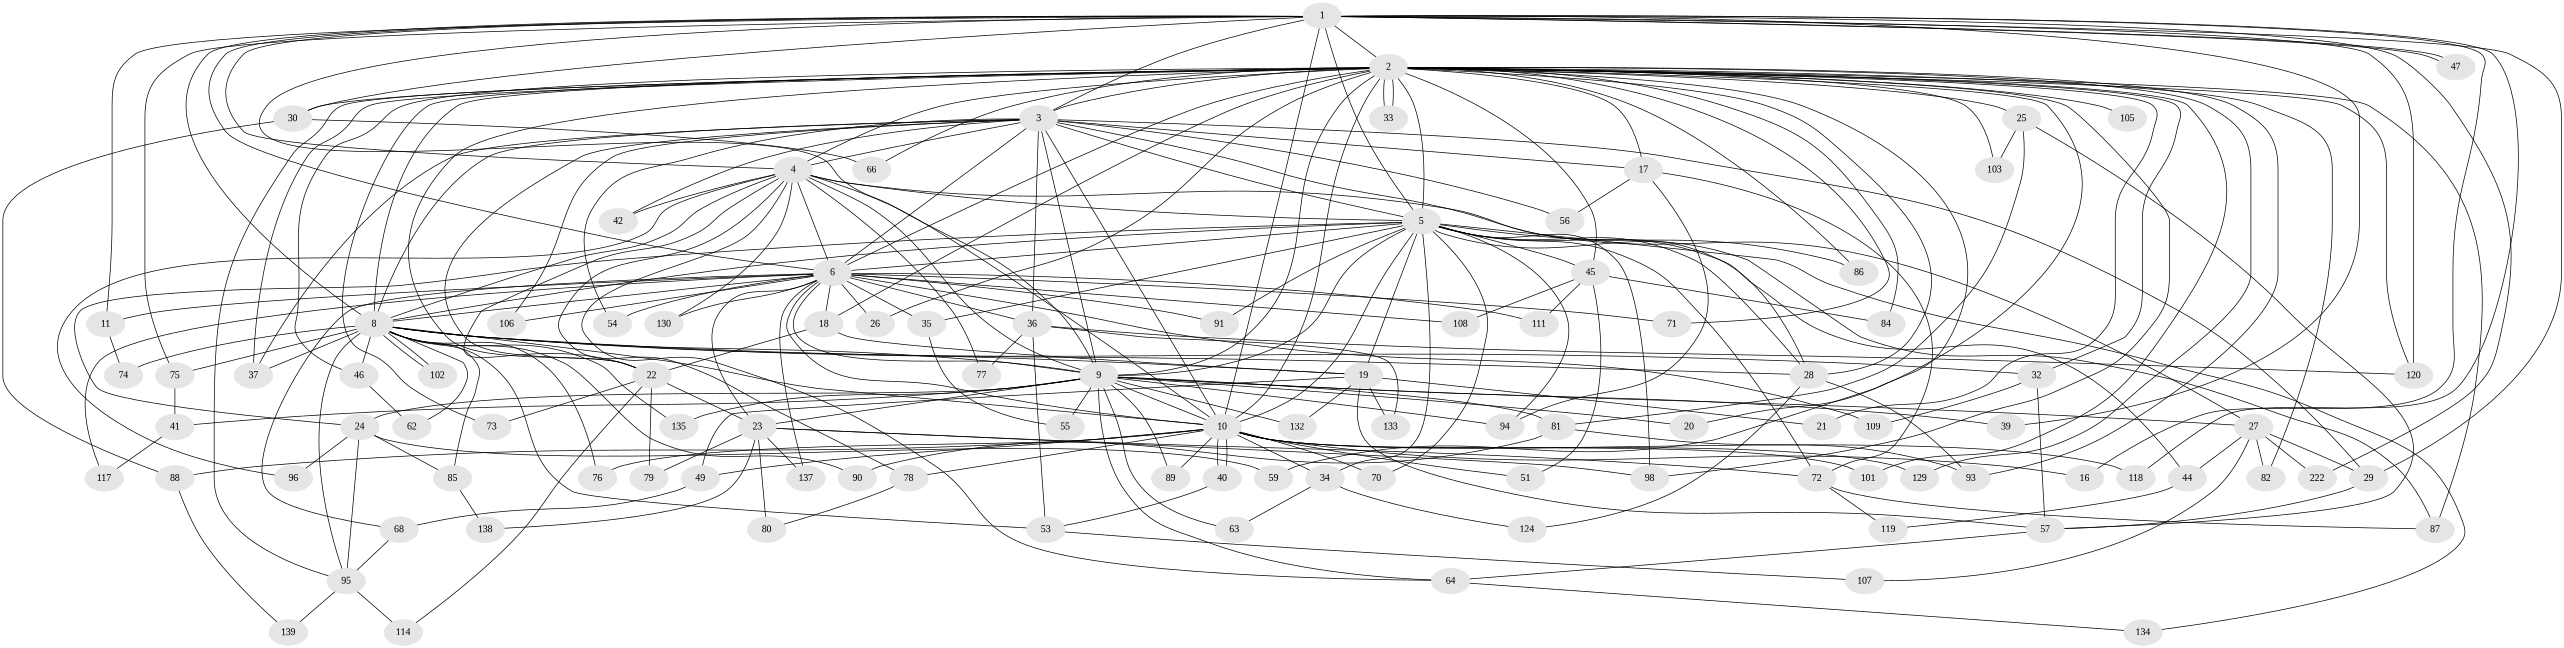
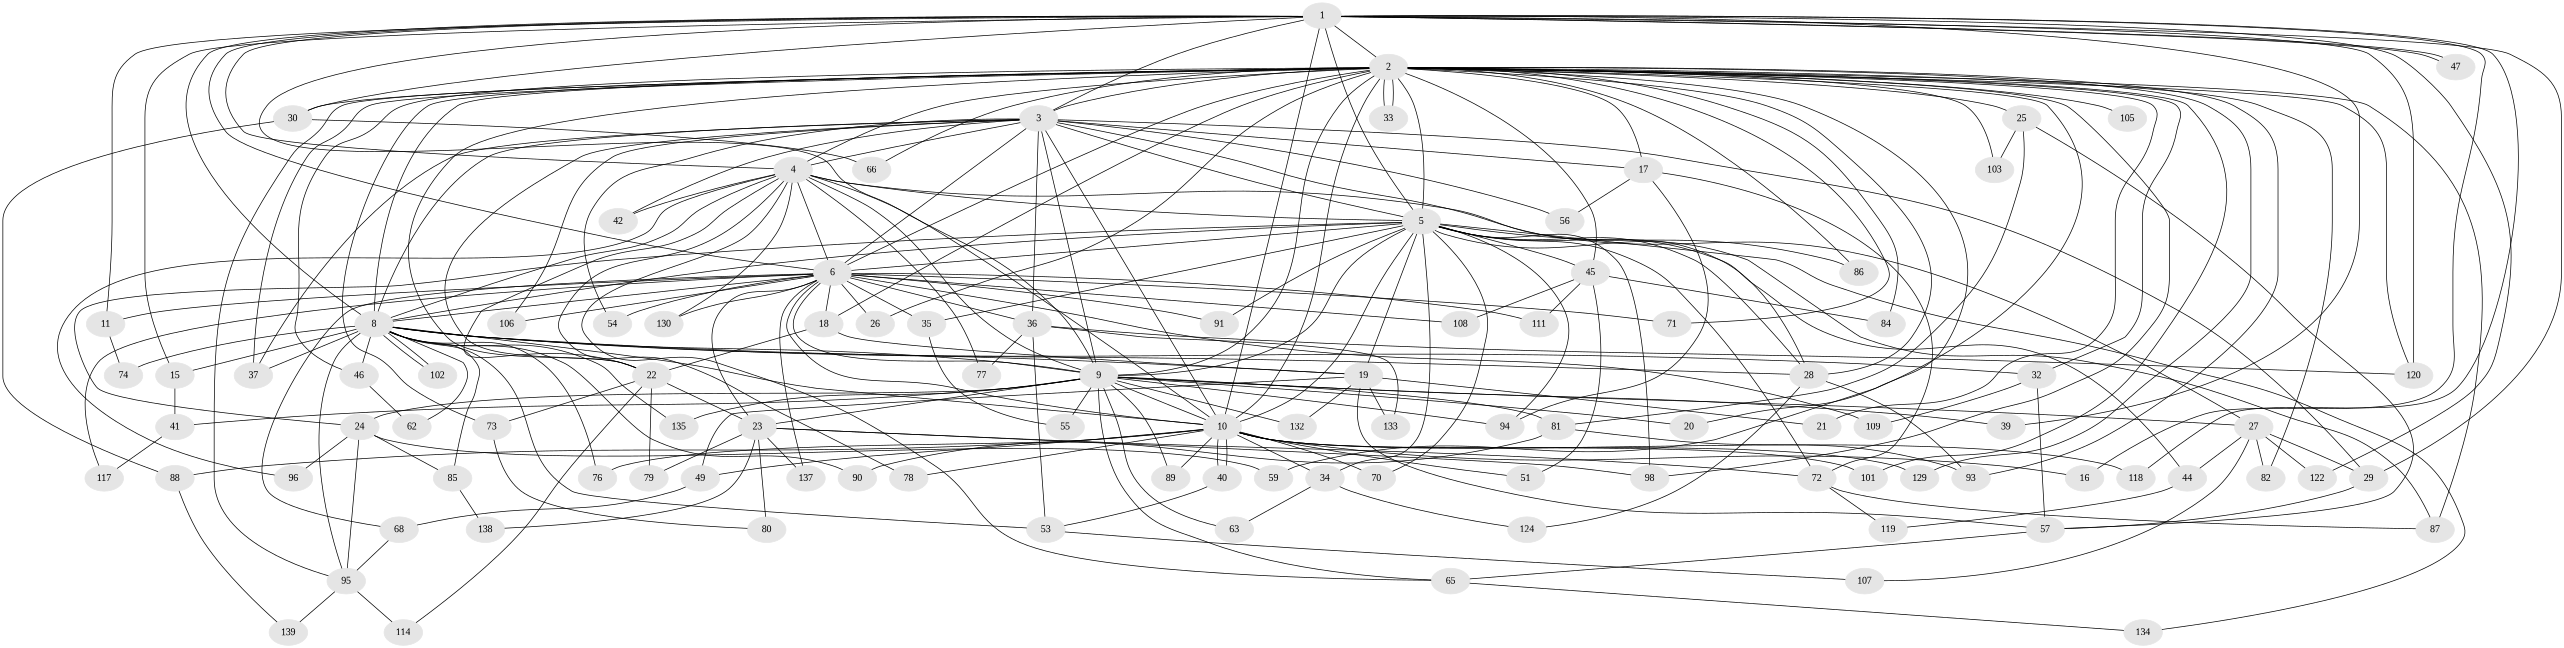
(175, 376) -> (175, 376)
(2317, 478) -> (2317, 478)
(839, 507) -> (603, 515)
(1451, 581) -> (1451, 581)
